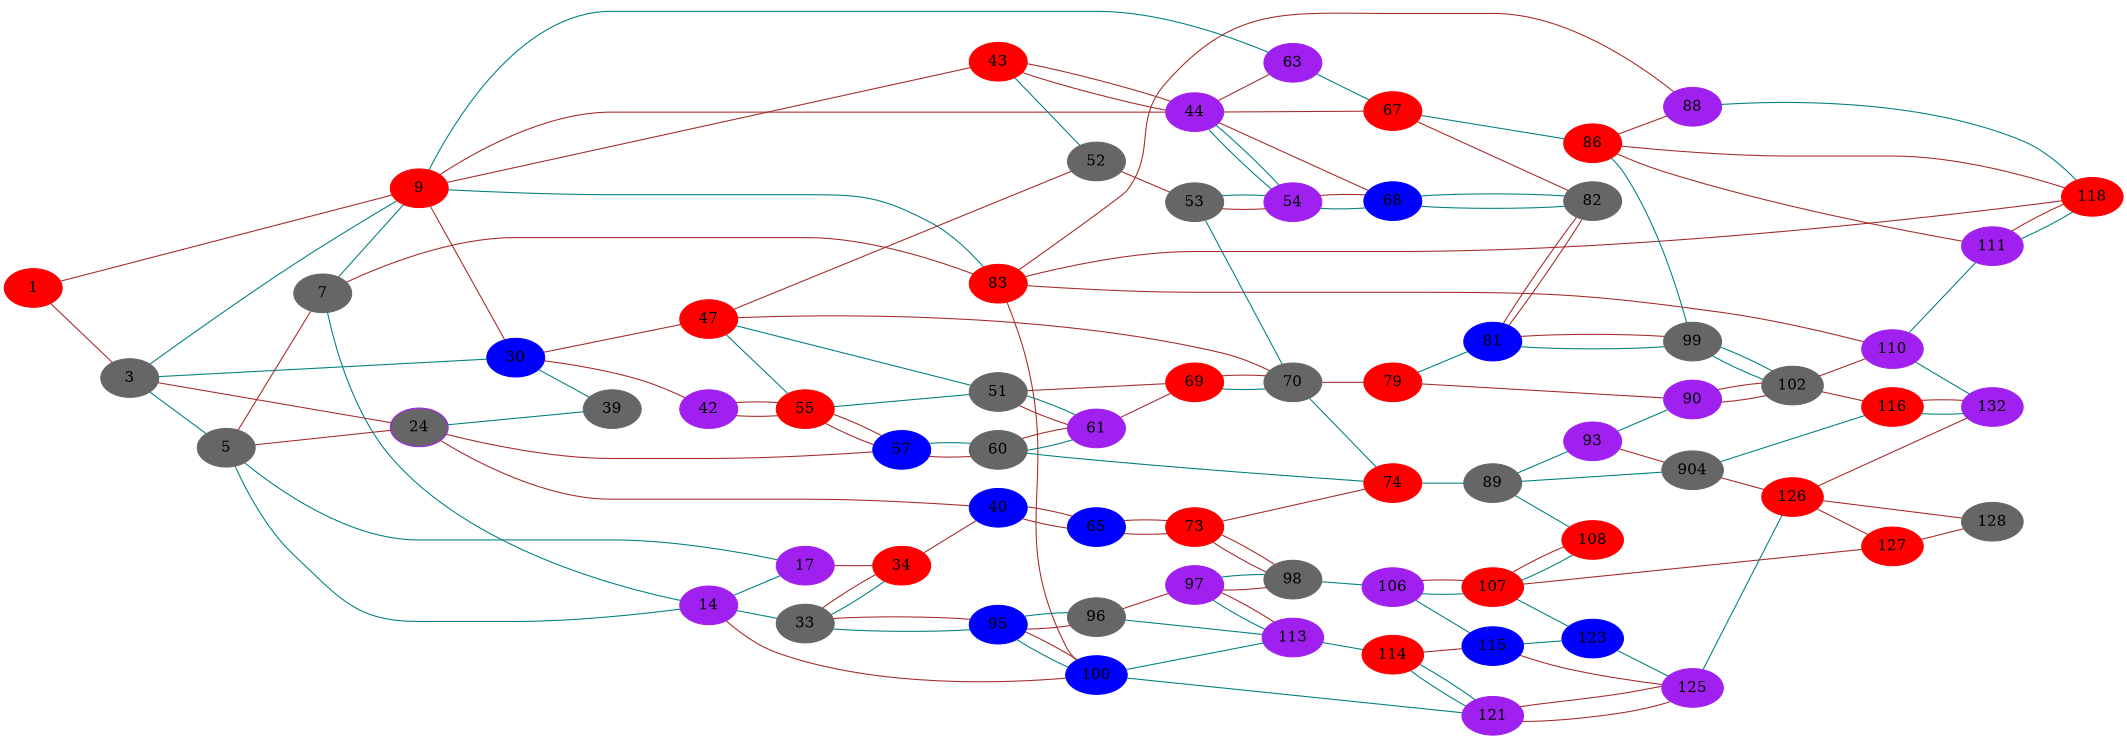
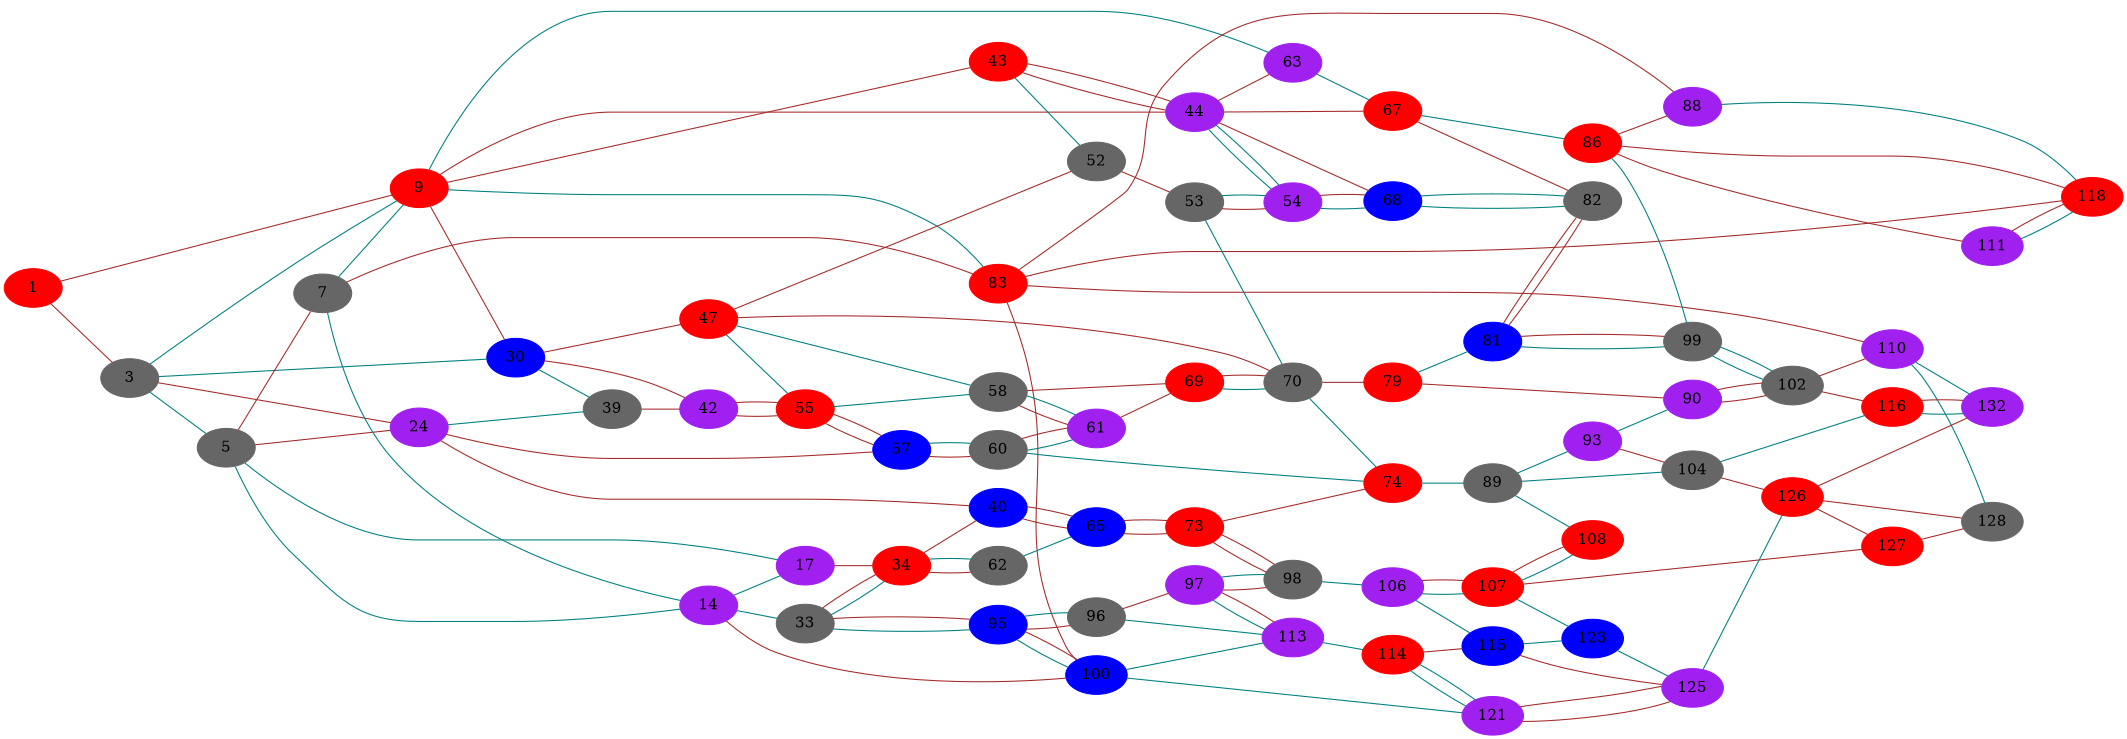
(1942, 298) -> (1956, 434)
(998, 392) -> (998, 392)
none -> (661, 409)
(419, 427) -> (419, 427)
(1693, 470) -> (1693, 470)
none -> (998, 566)
